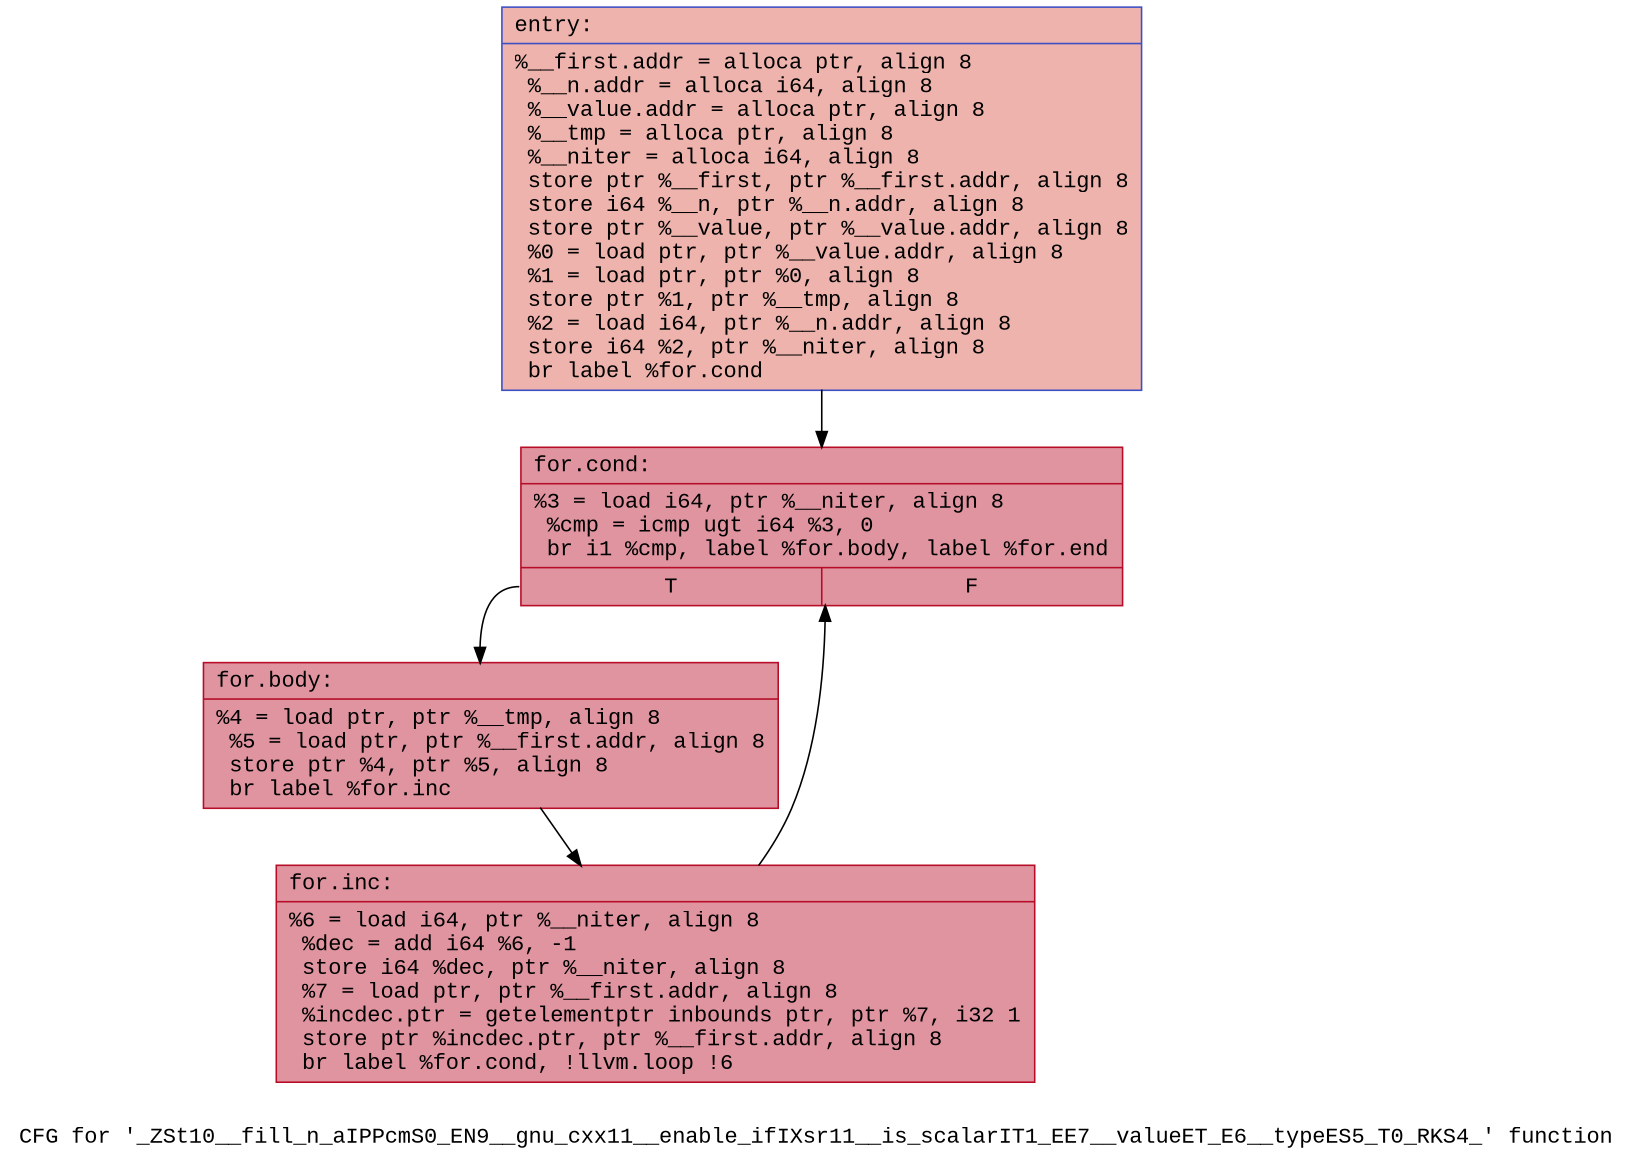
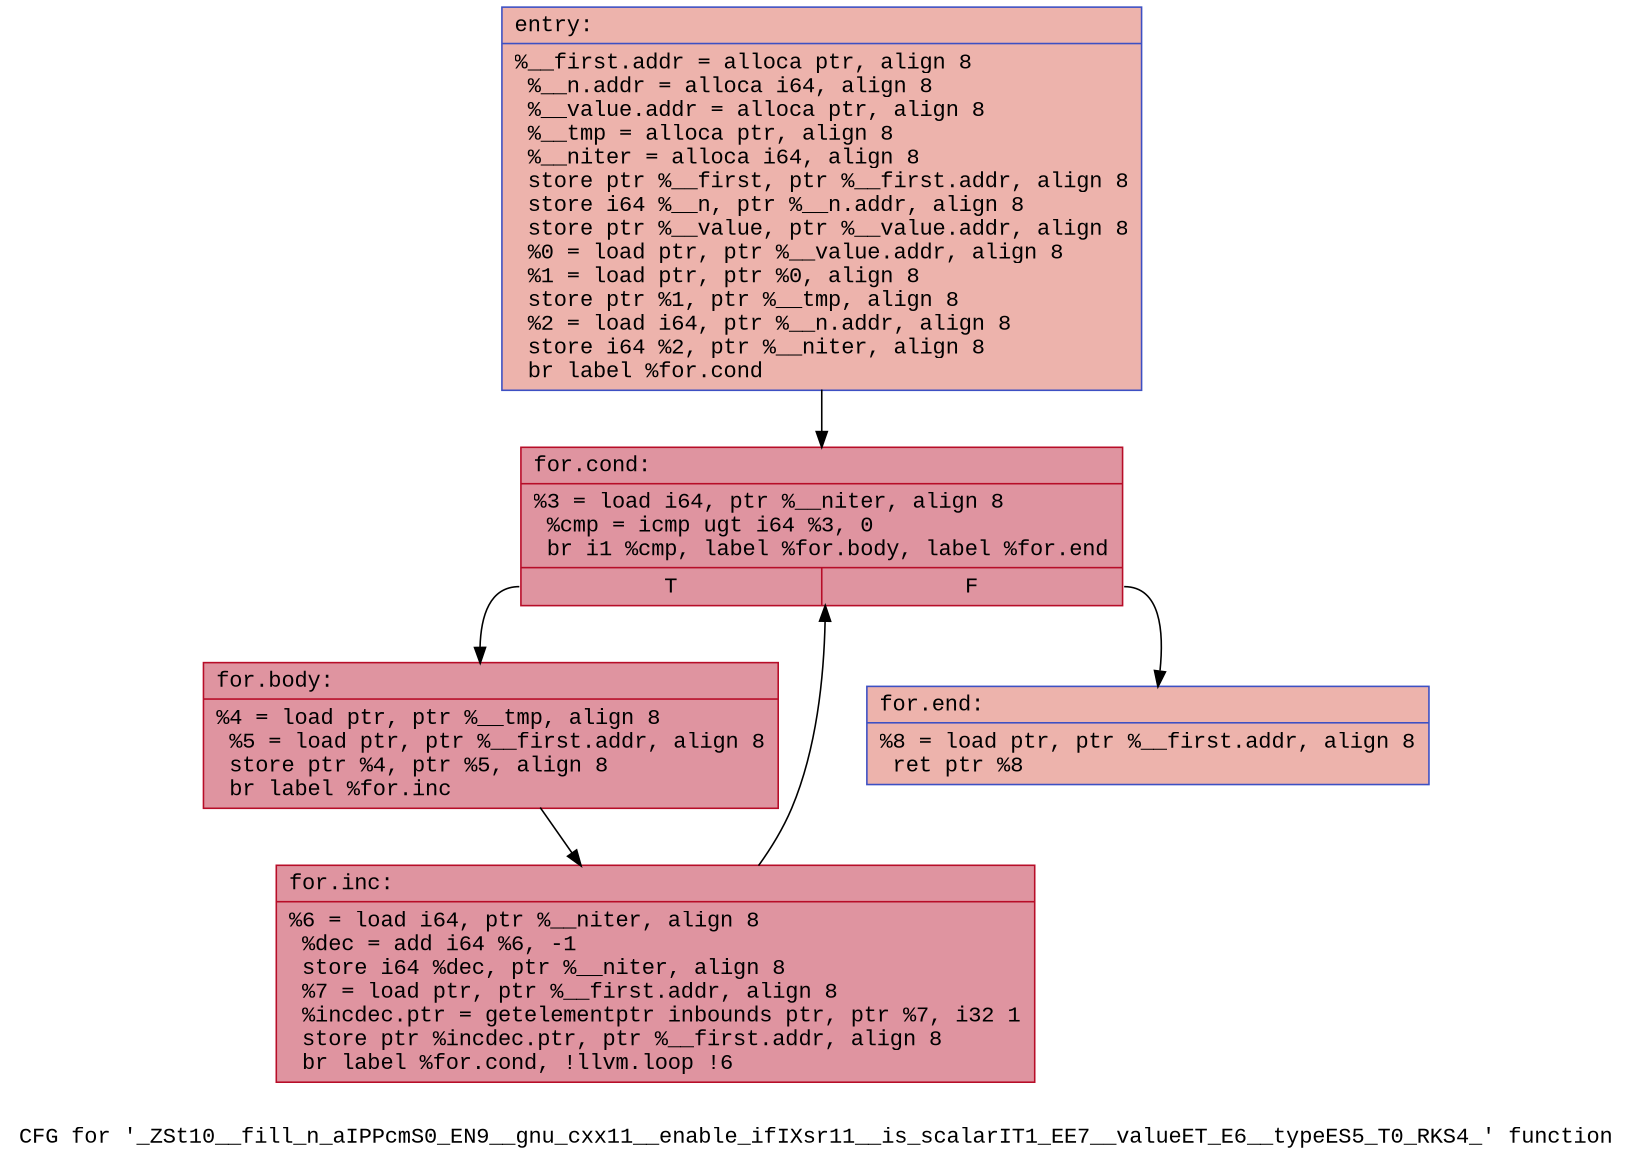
none -> (1148, 735)
